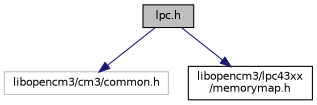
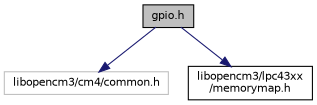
(168, 16) -> (168, 16)
(86, 83) -> (86, 83)
